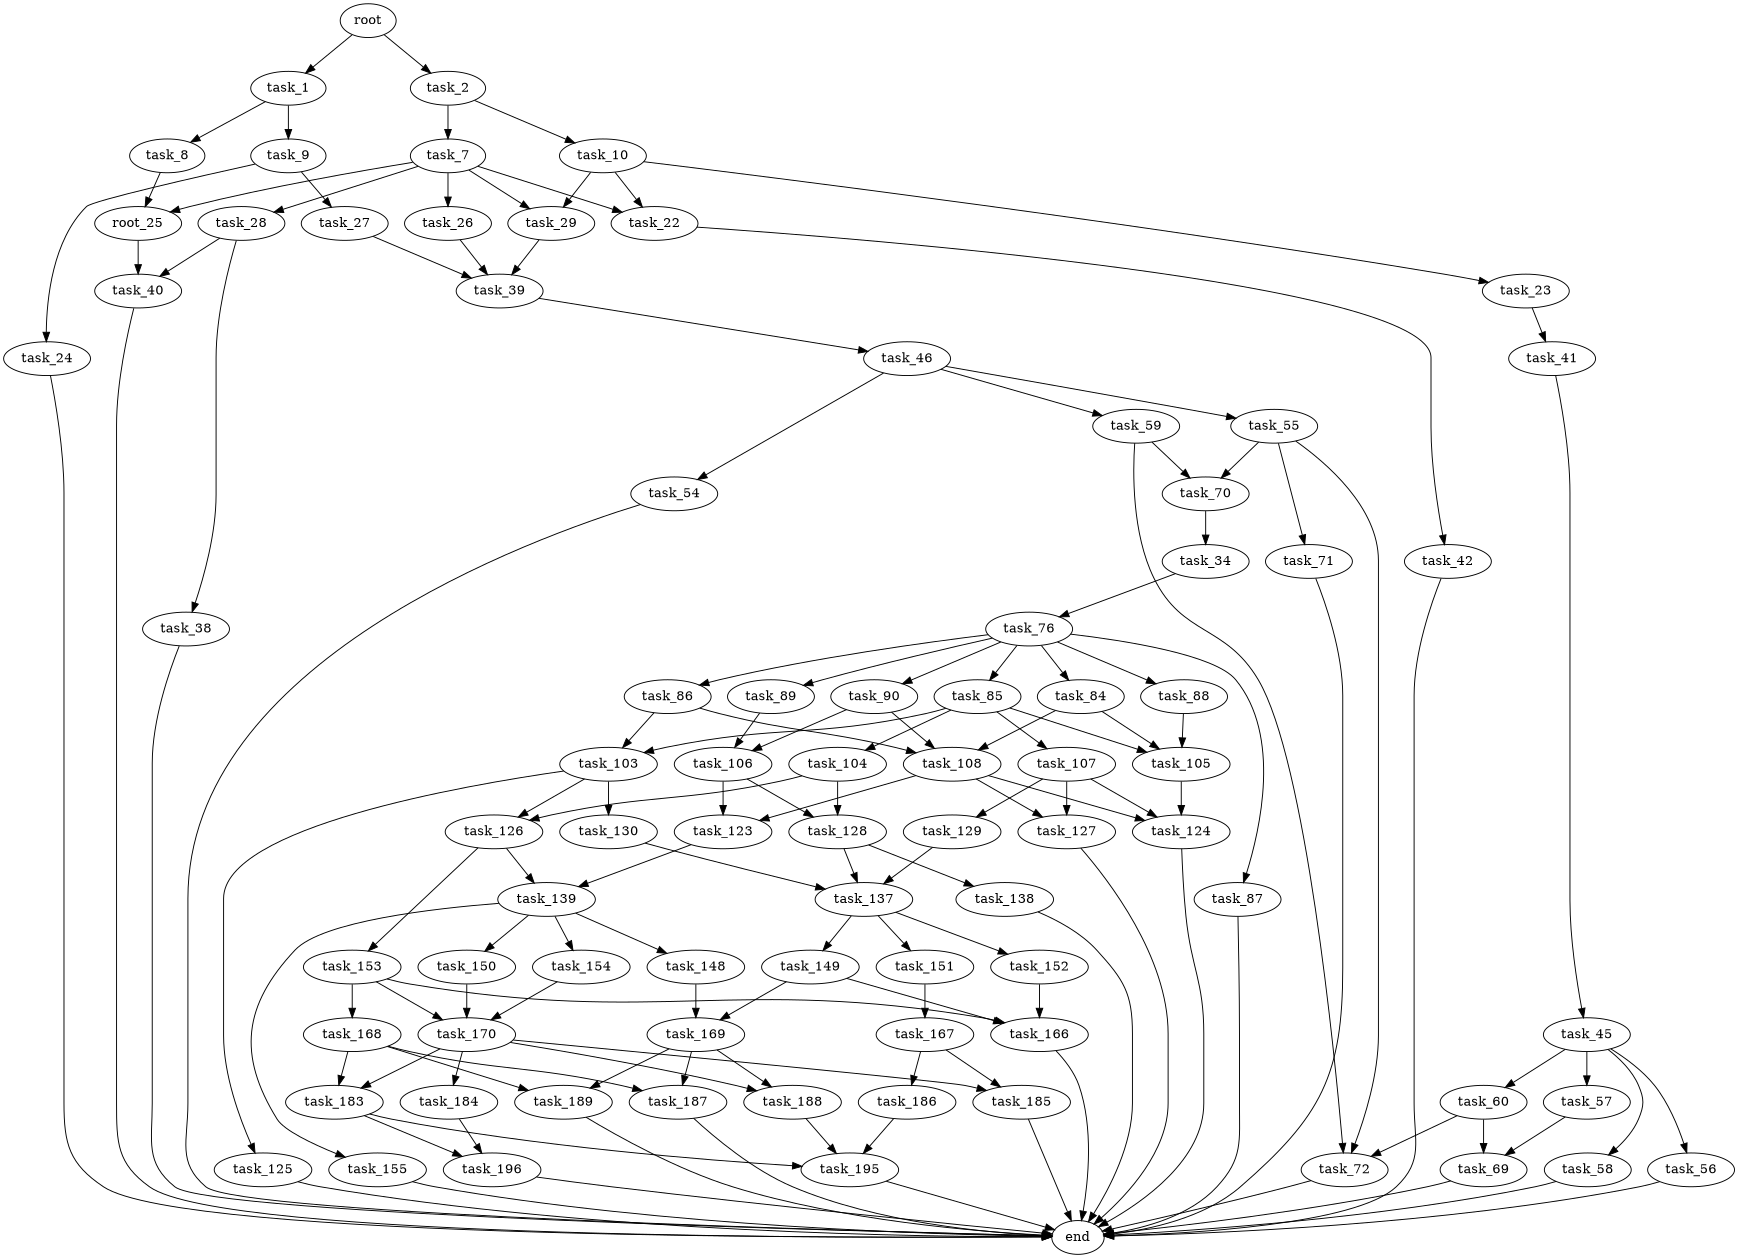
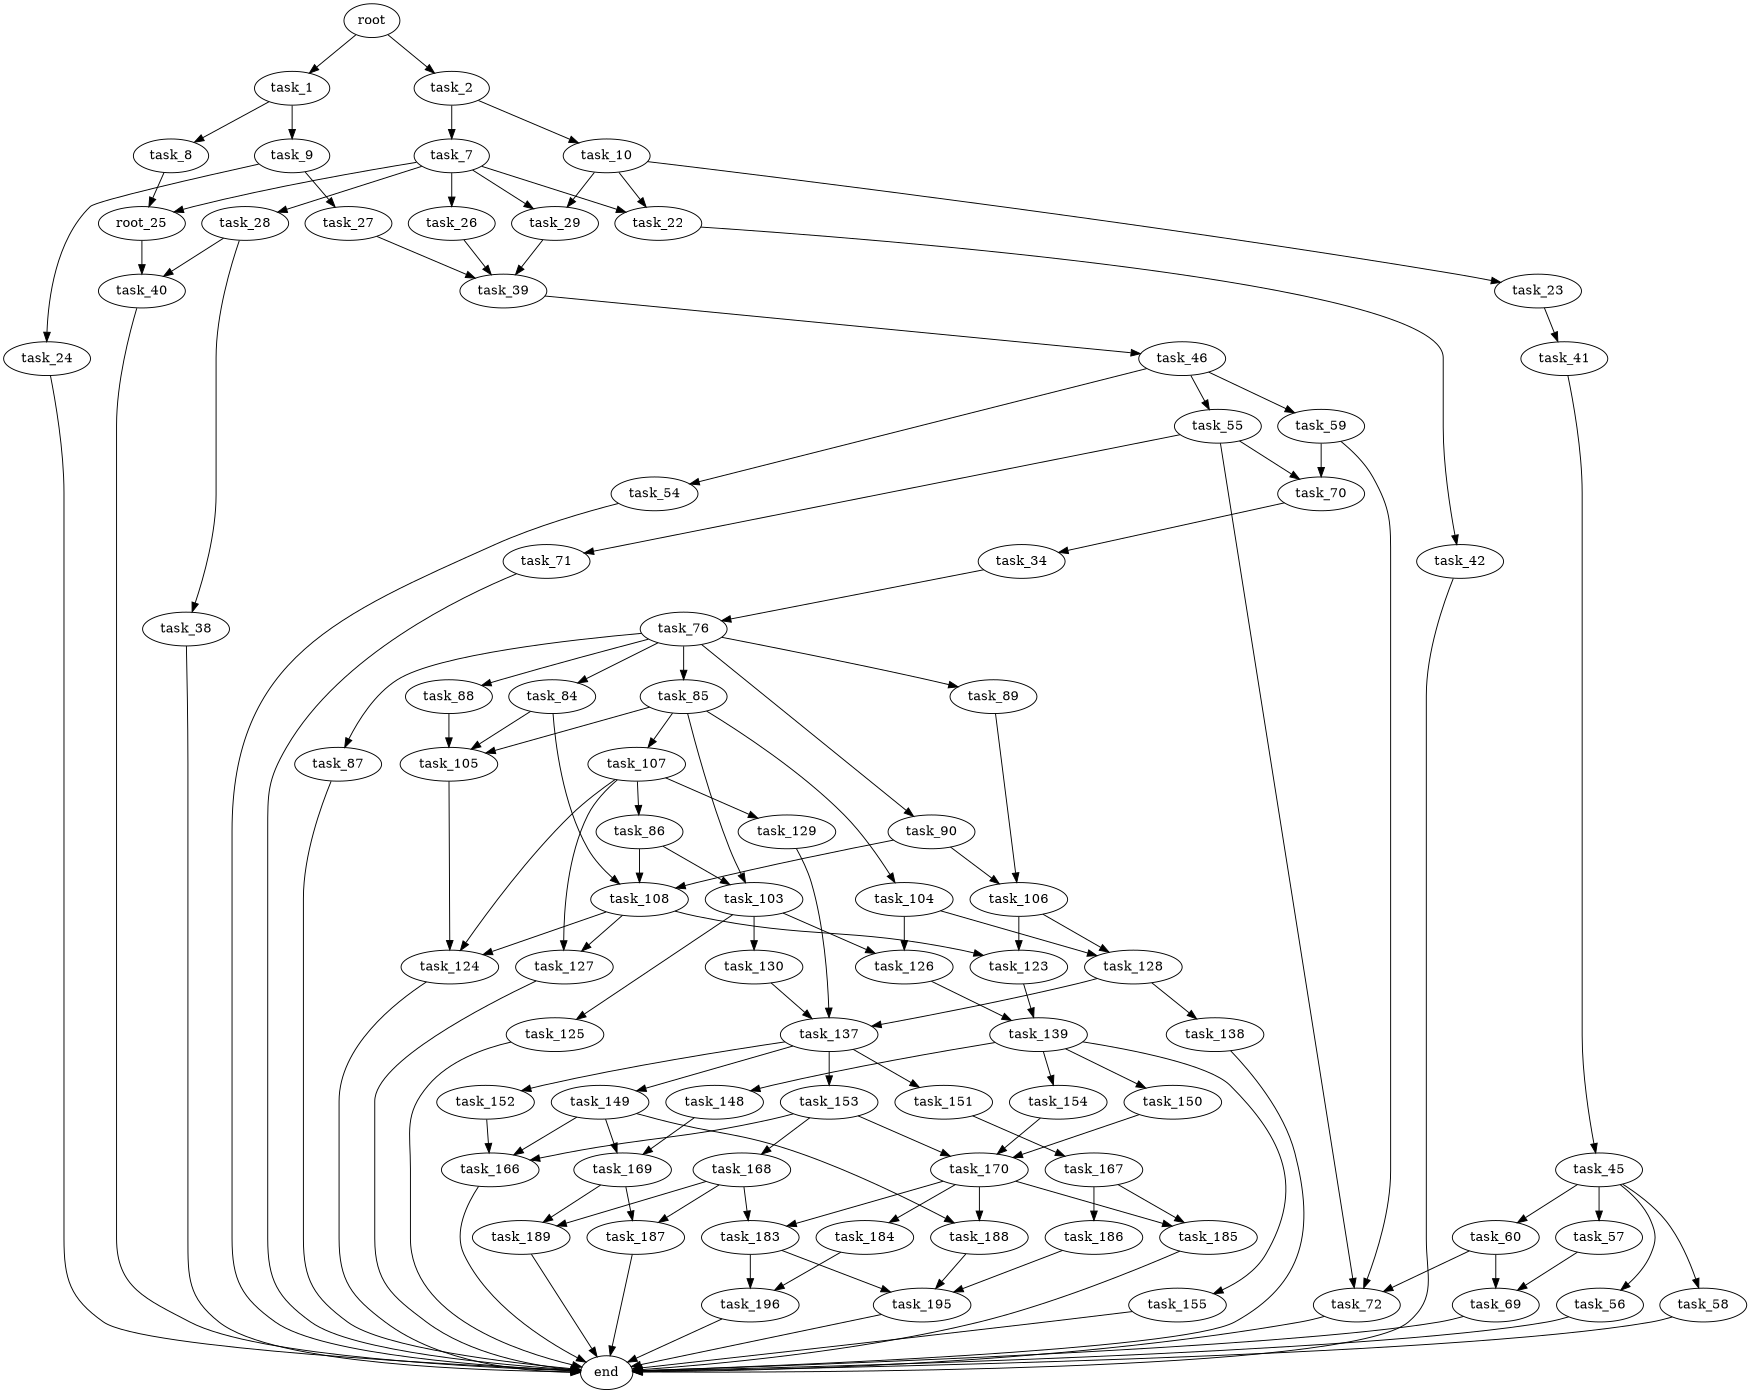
(848, 655) -> (638, 793)
(427, 896) -> (829, 1064)
(744, 1068) -> (796, 1152)
